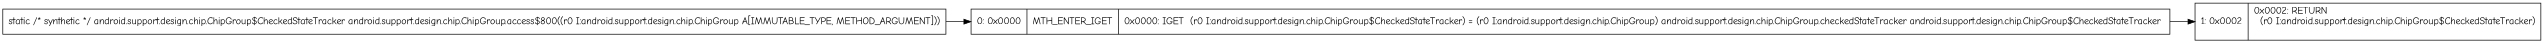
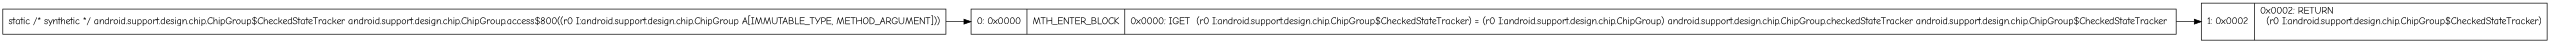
(1073, 21) -> (1076, 21)
